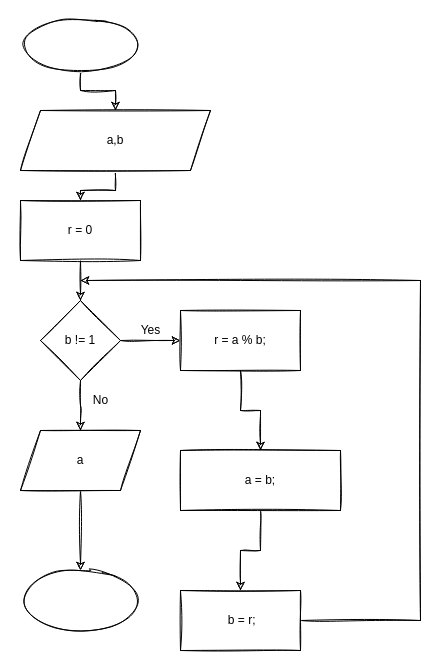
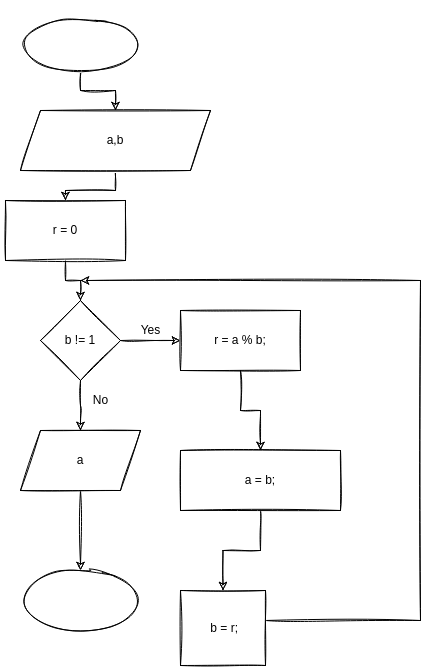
(81, 231) -> (66, 231)
(241, 621) -> (223, 628)
